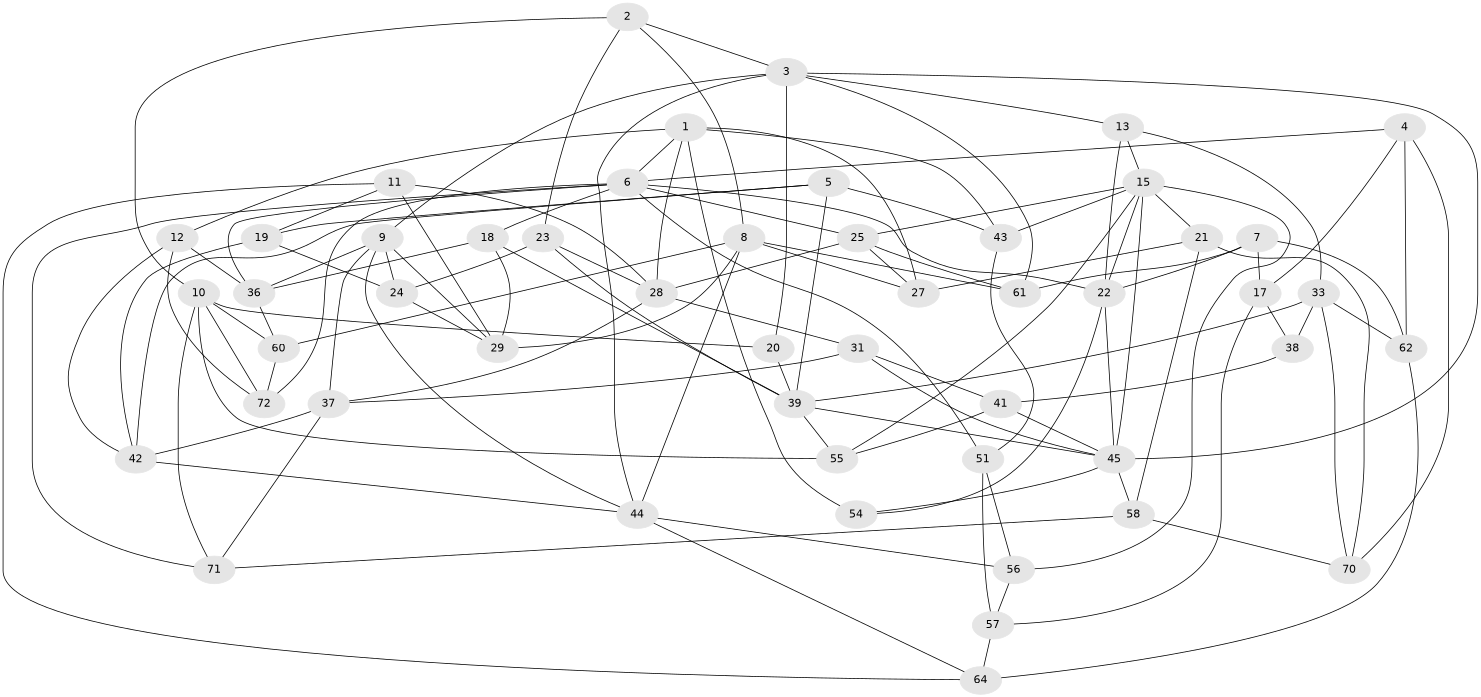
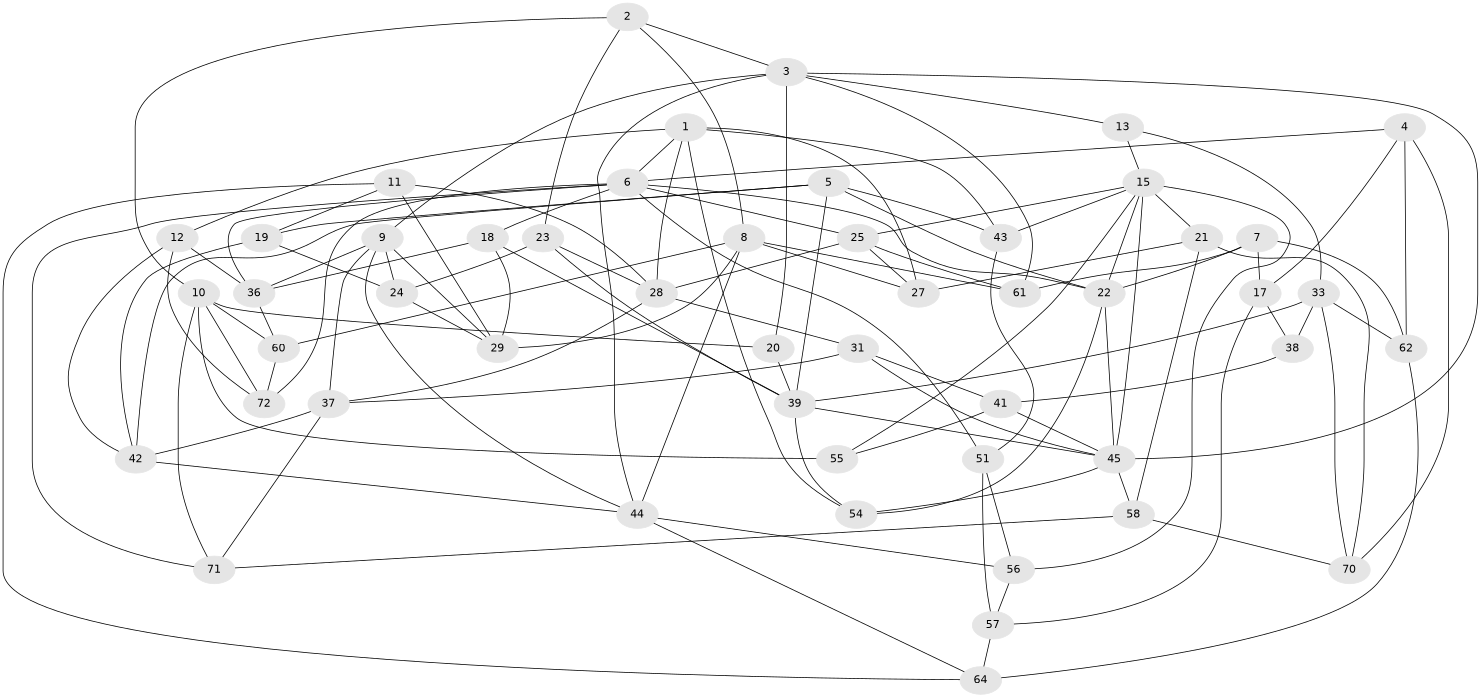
(1111, 210) -> (962, 247)
(816, 432) -> (807, 468)
